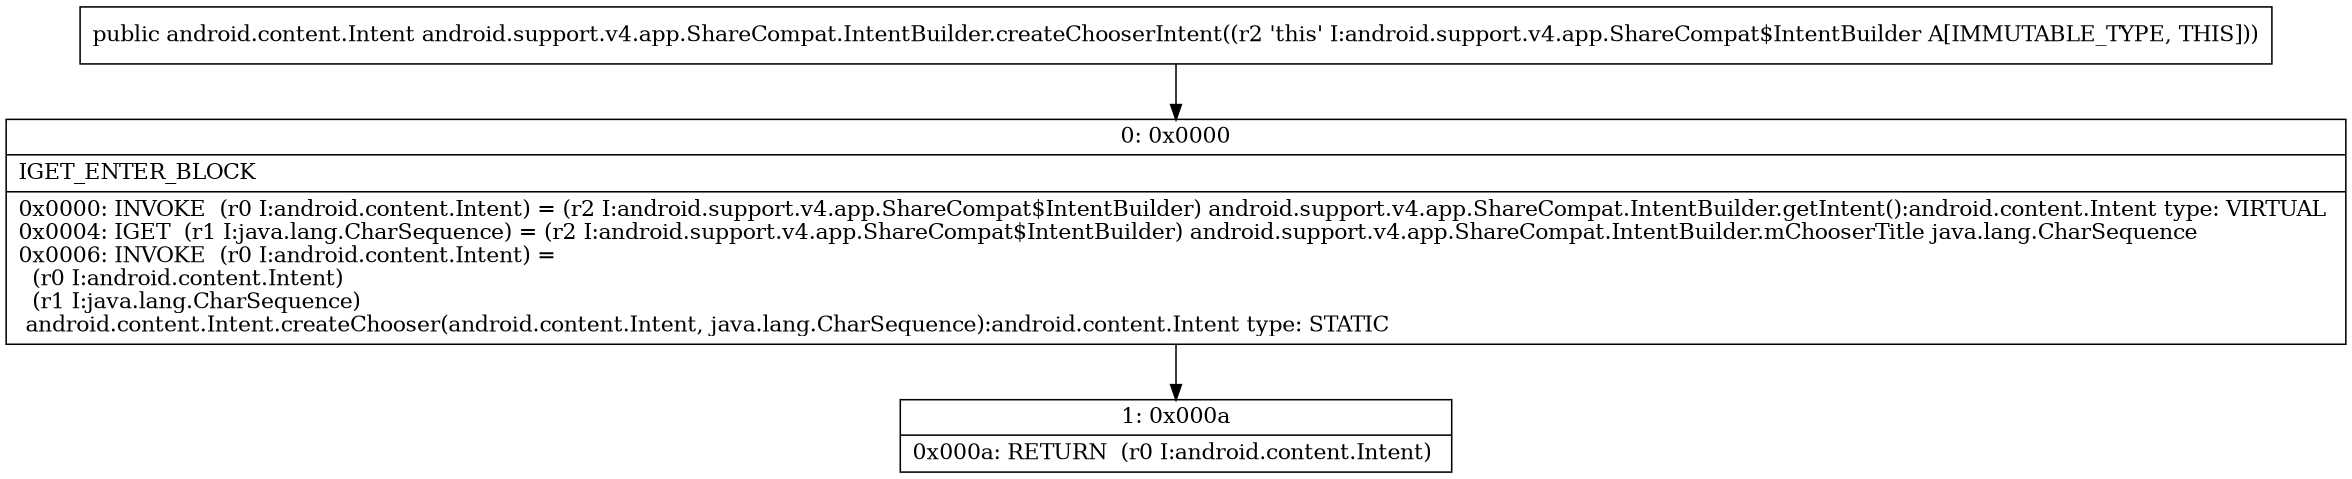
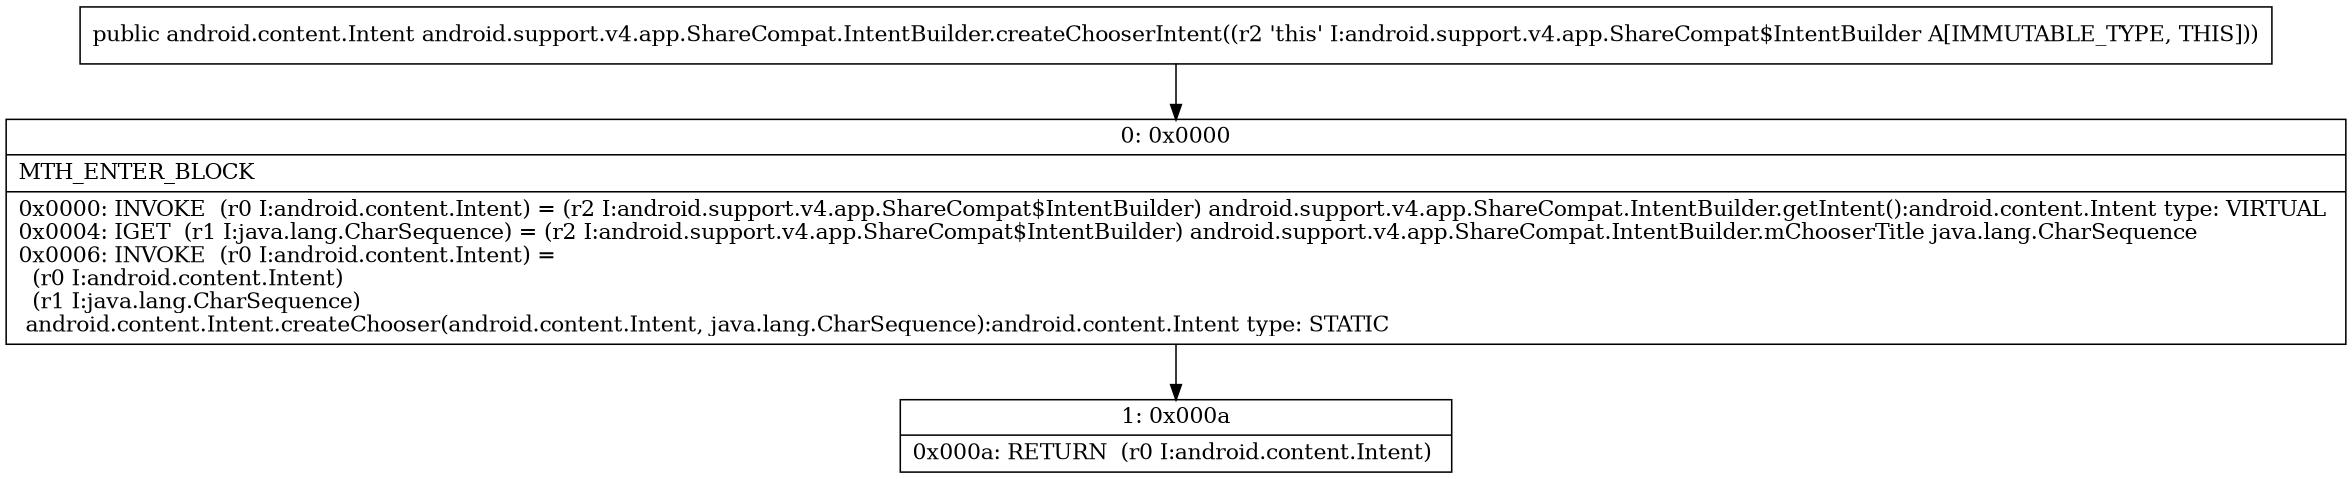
(137, 173) -> (137, 173)
